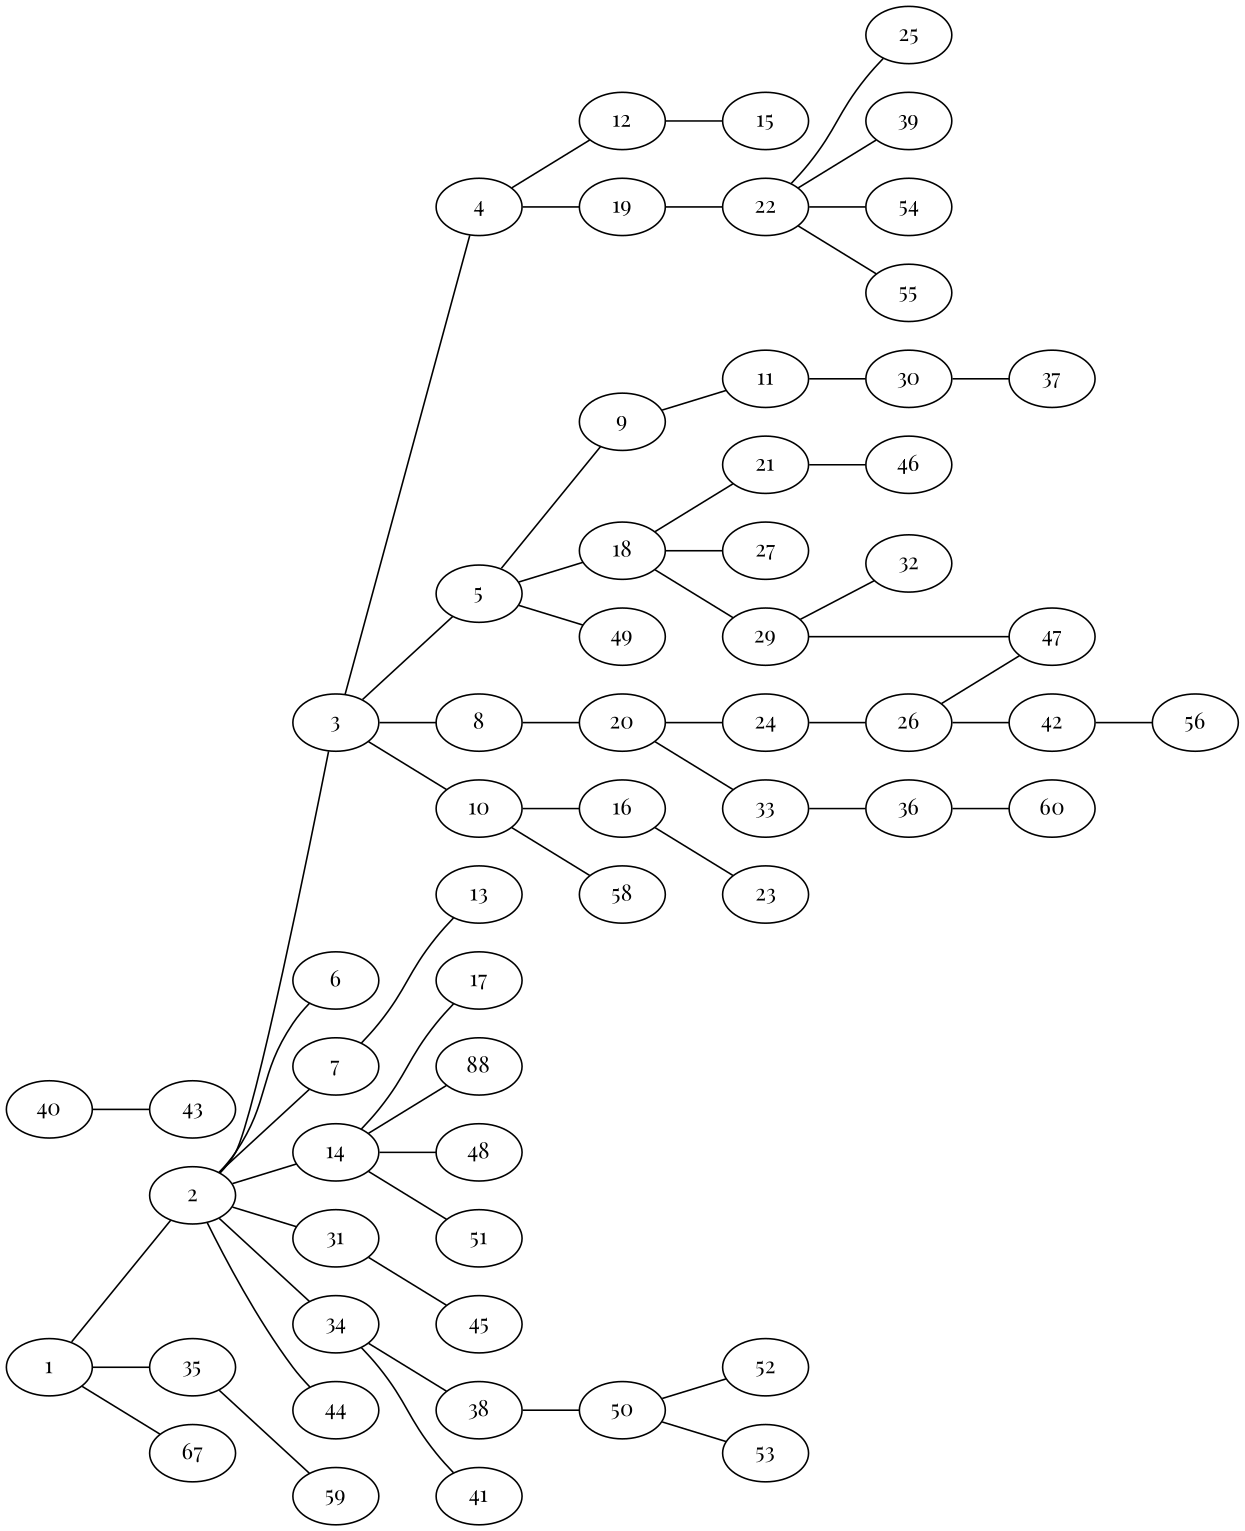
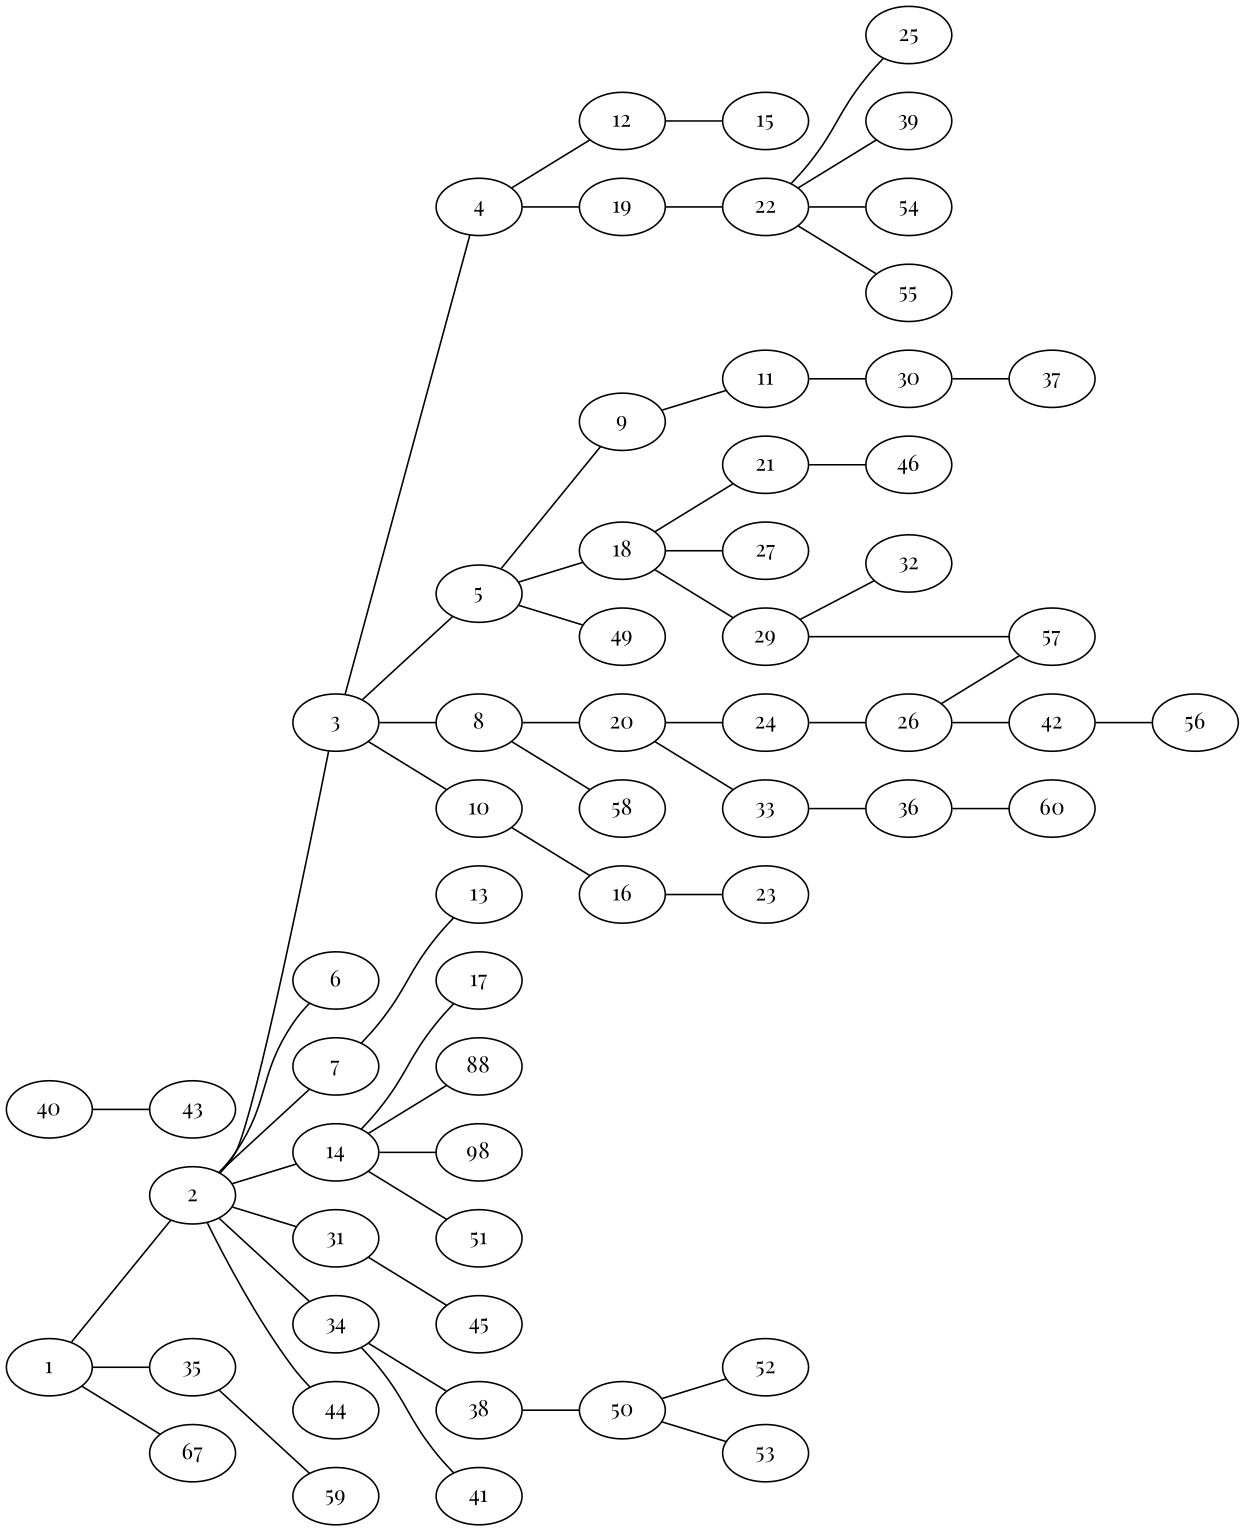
(1052, 637) -> (1052, 637)
(551, 852) -> (551, 766)
(479, 1152) -> (479, 1152)
